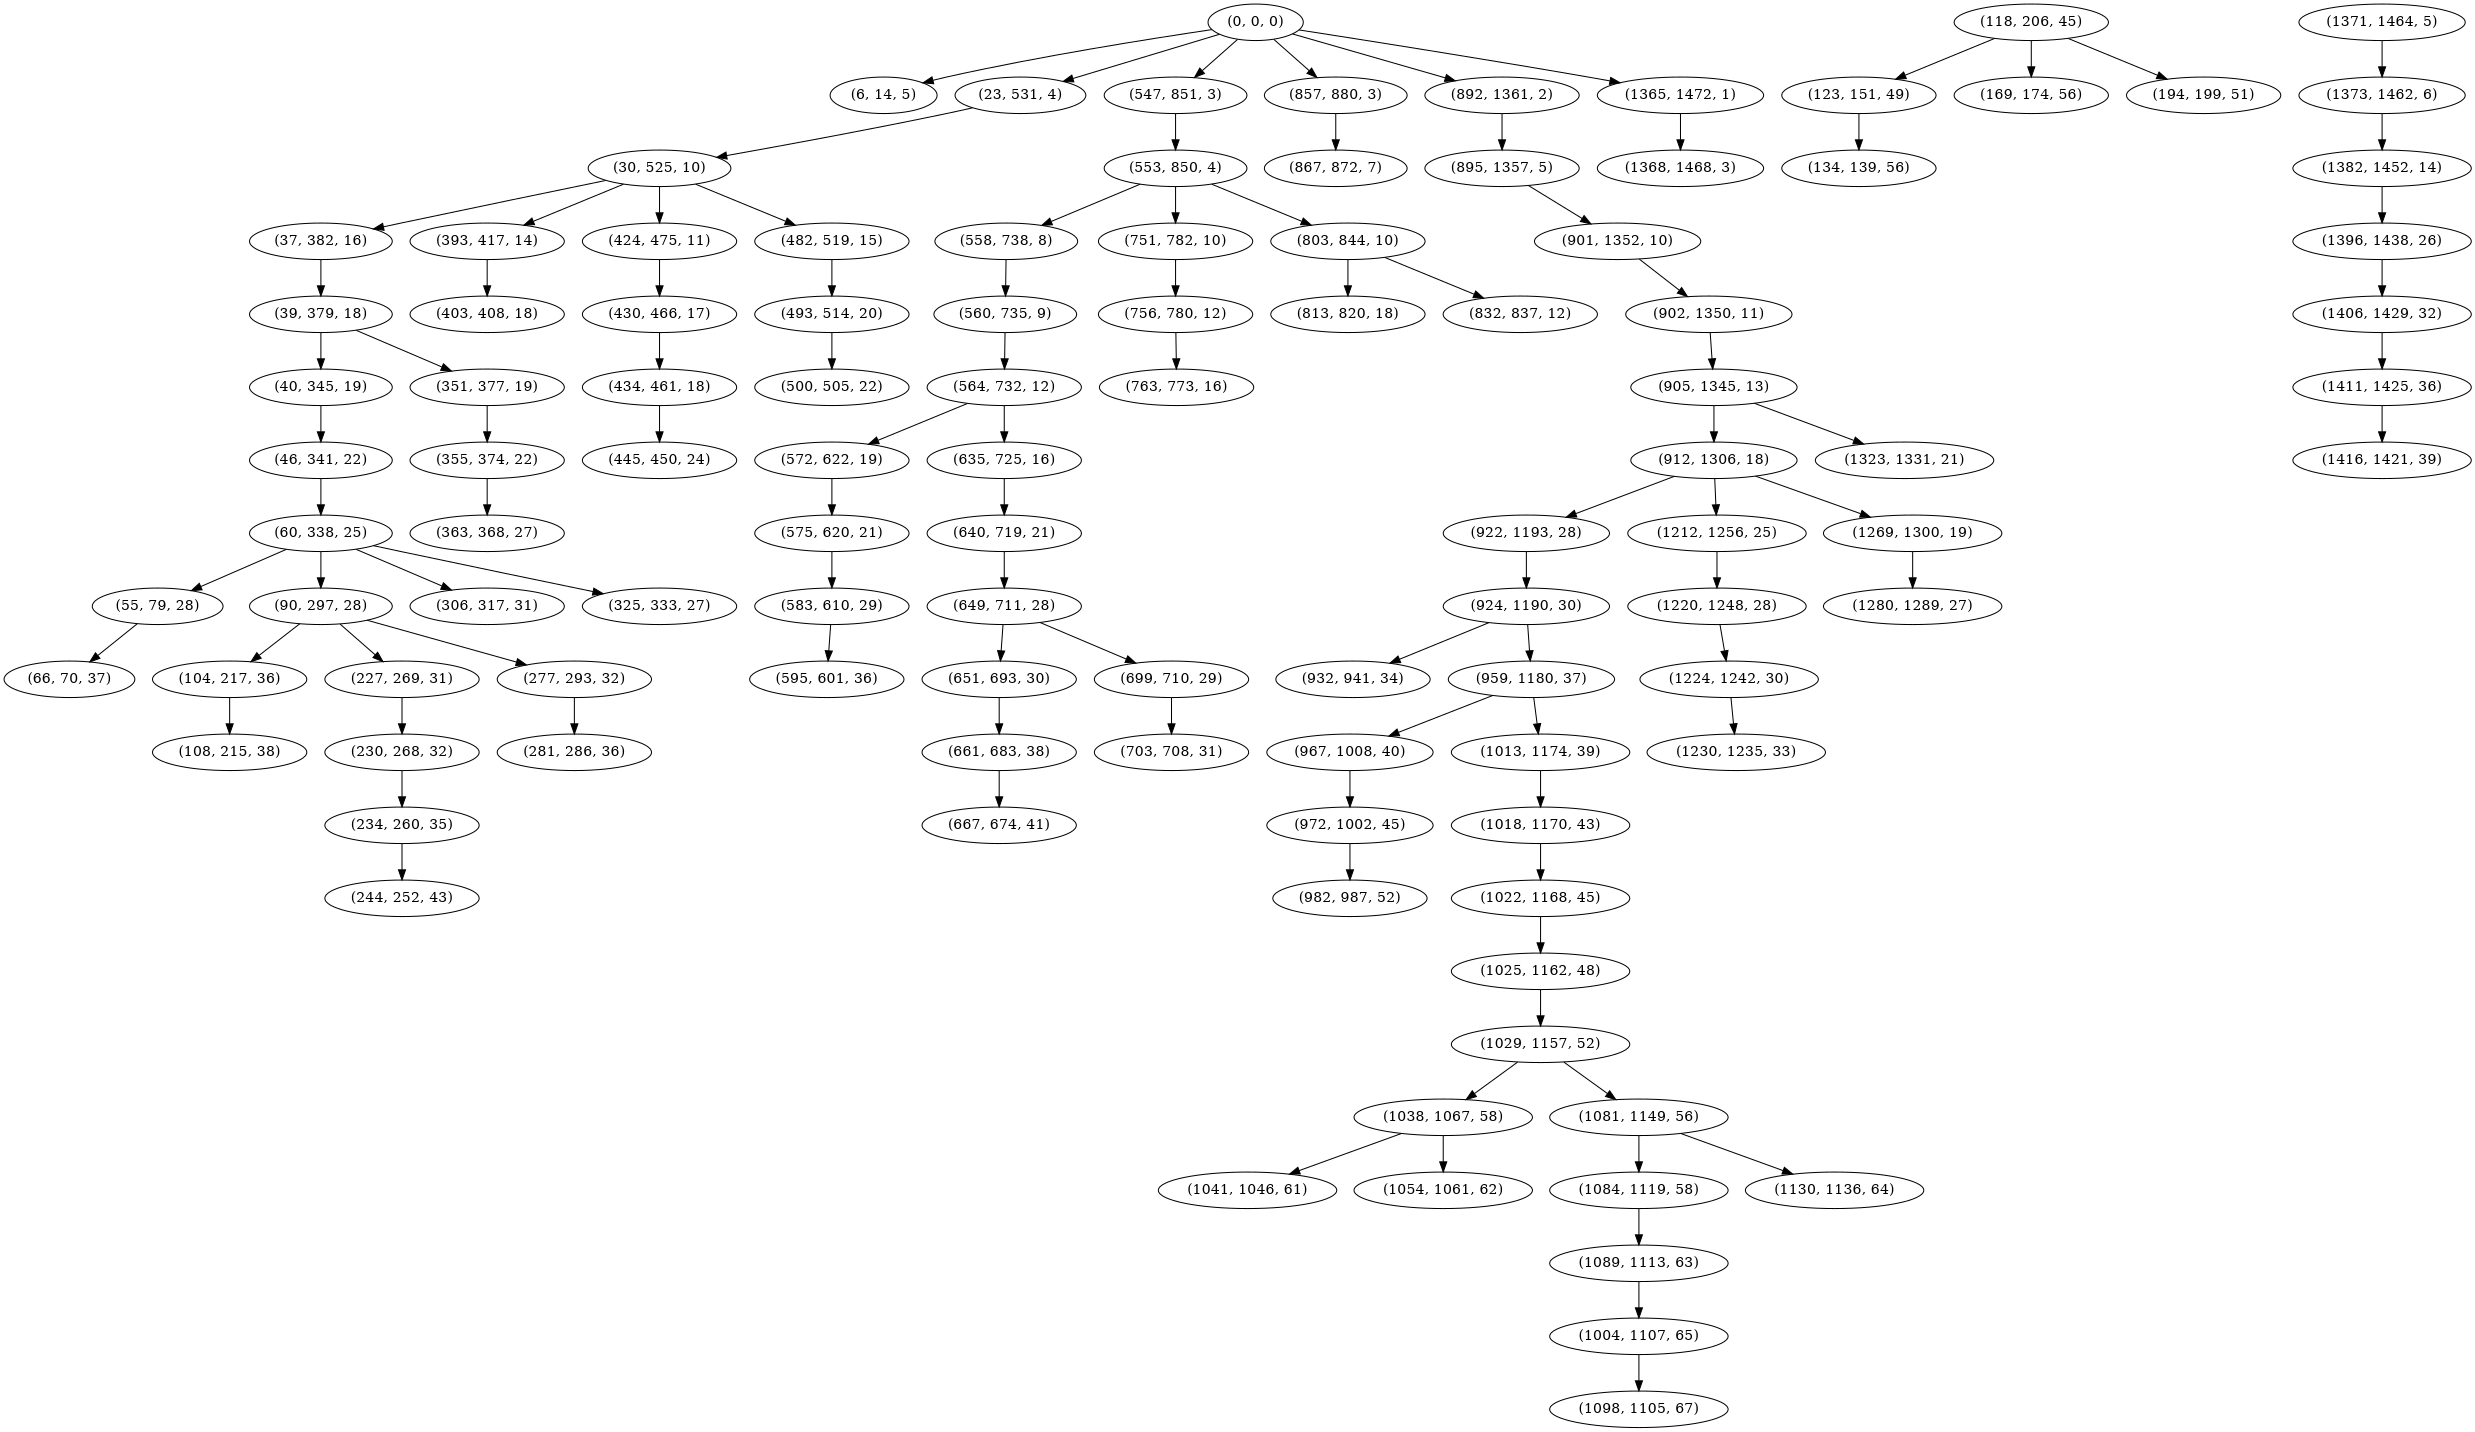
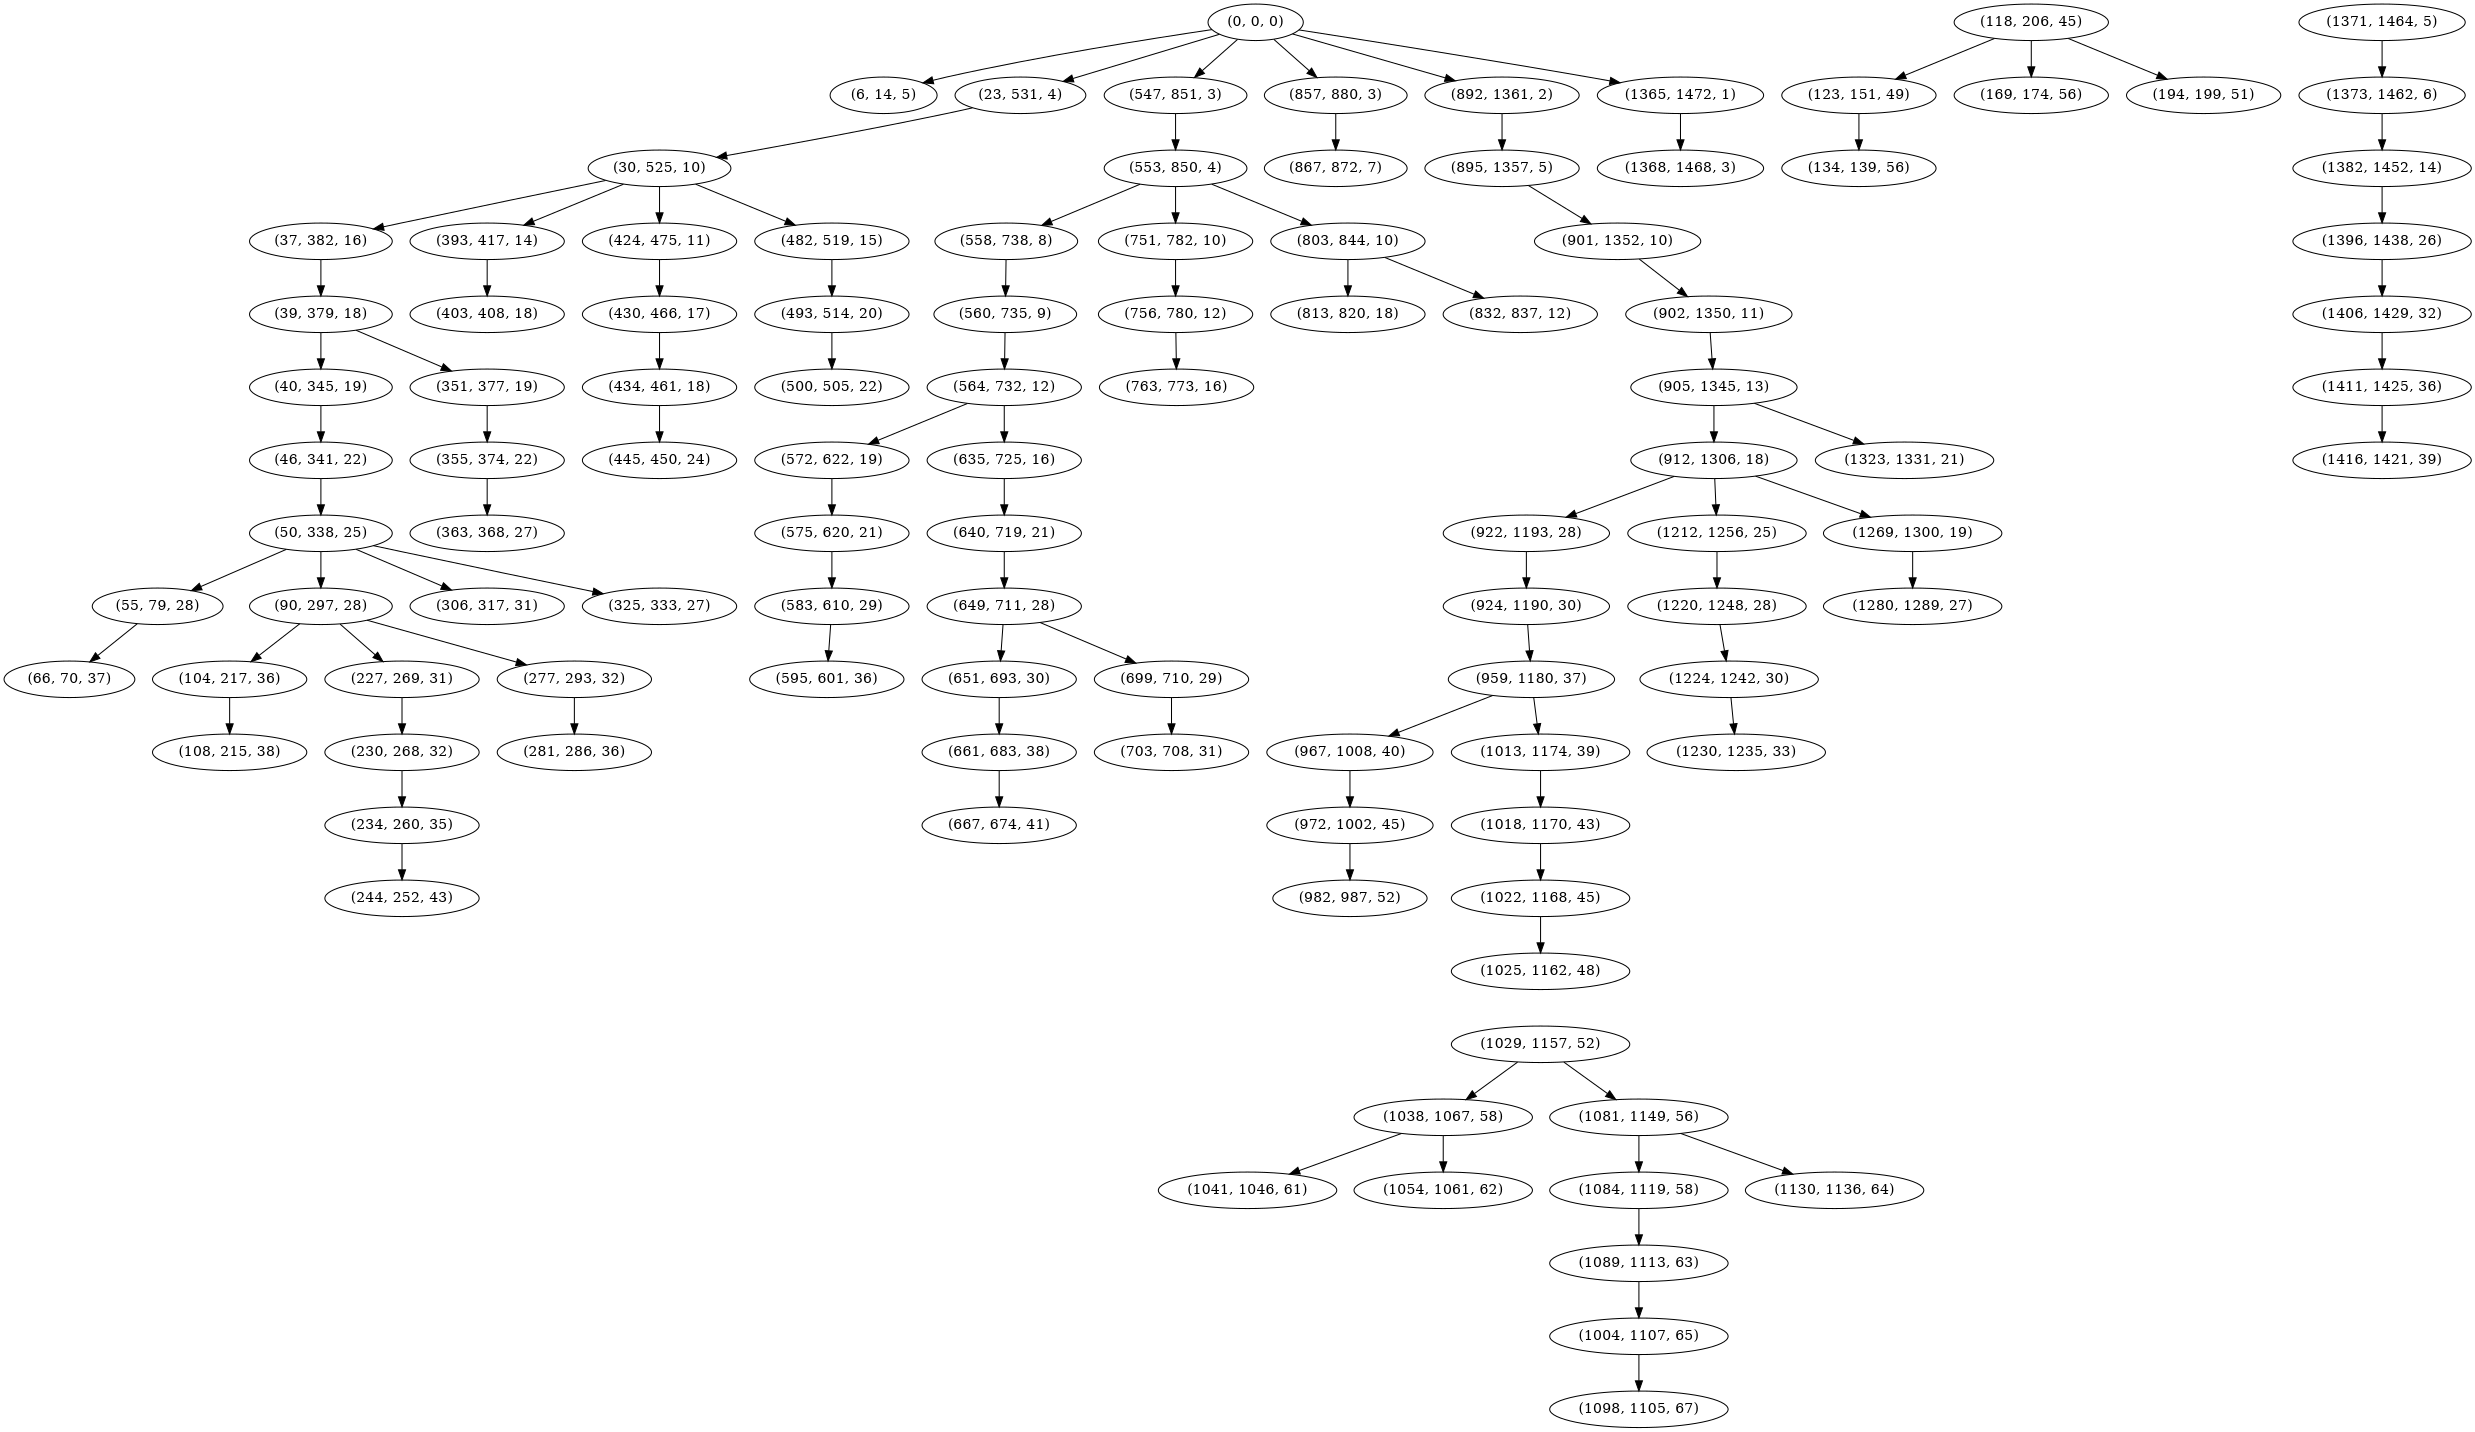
(321, 533) -> (321, 533)
(1353, 679) -> none
(1541, 1003) -> none
